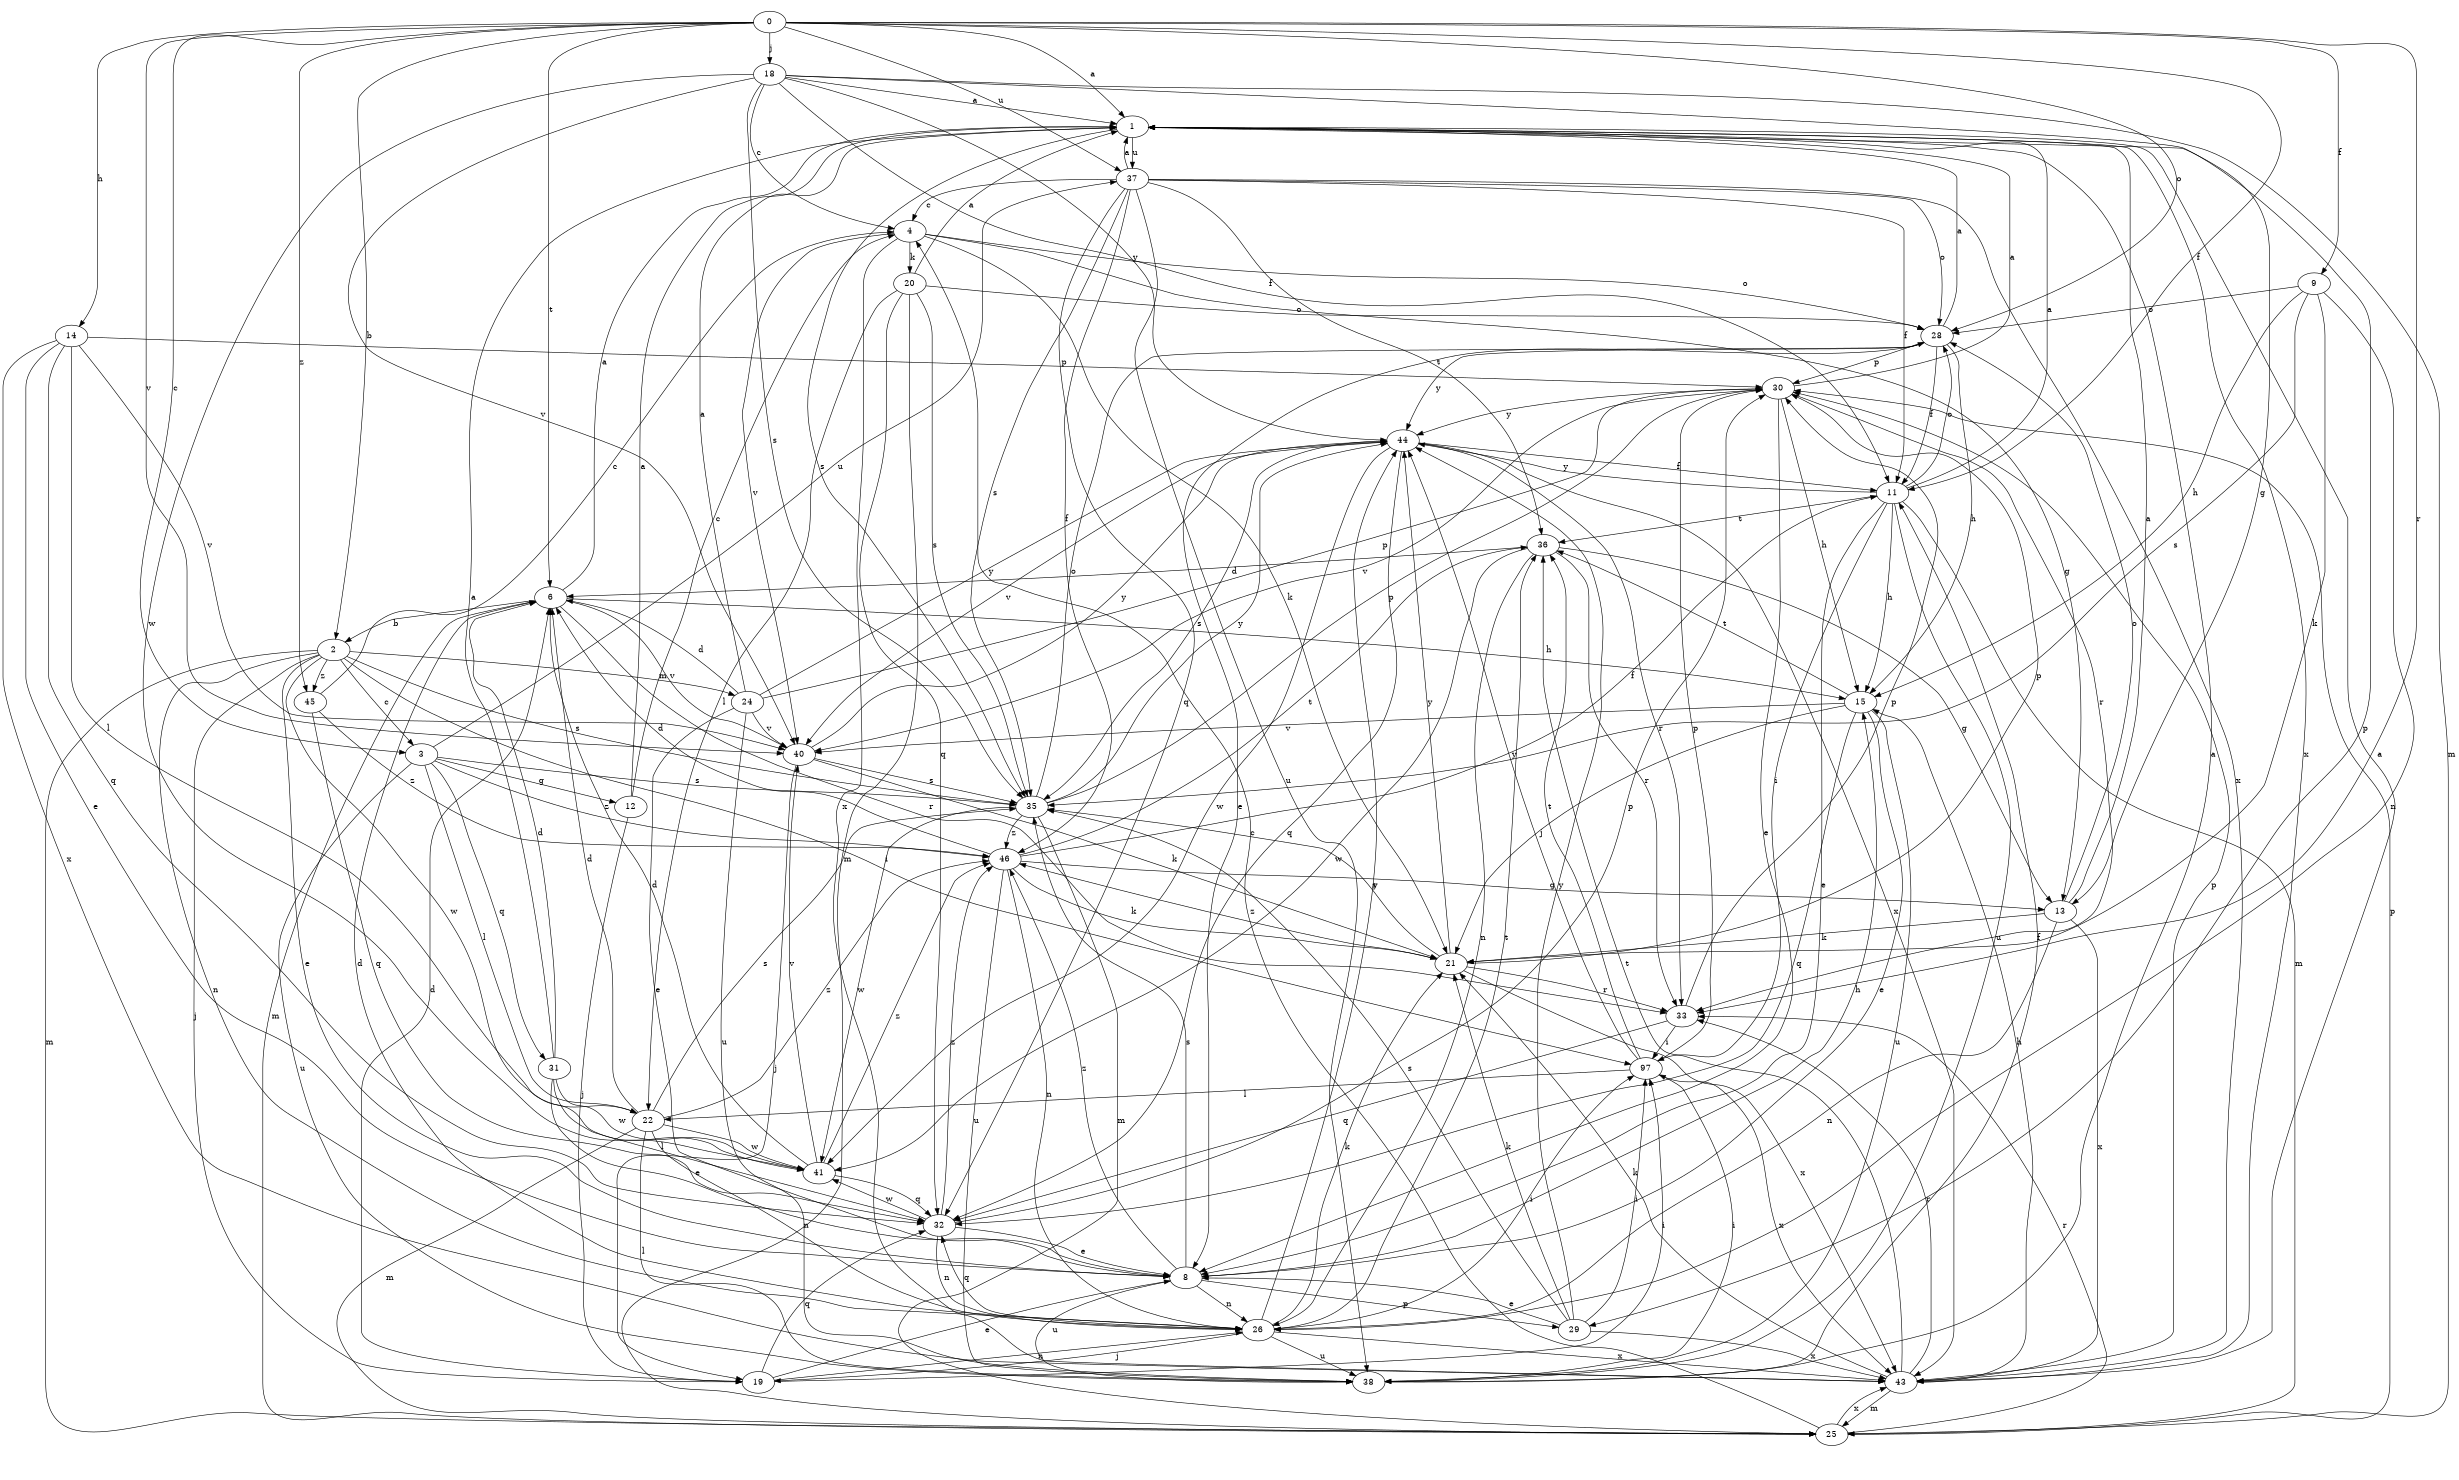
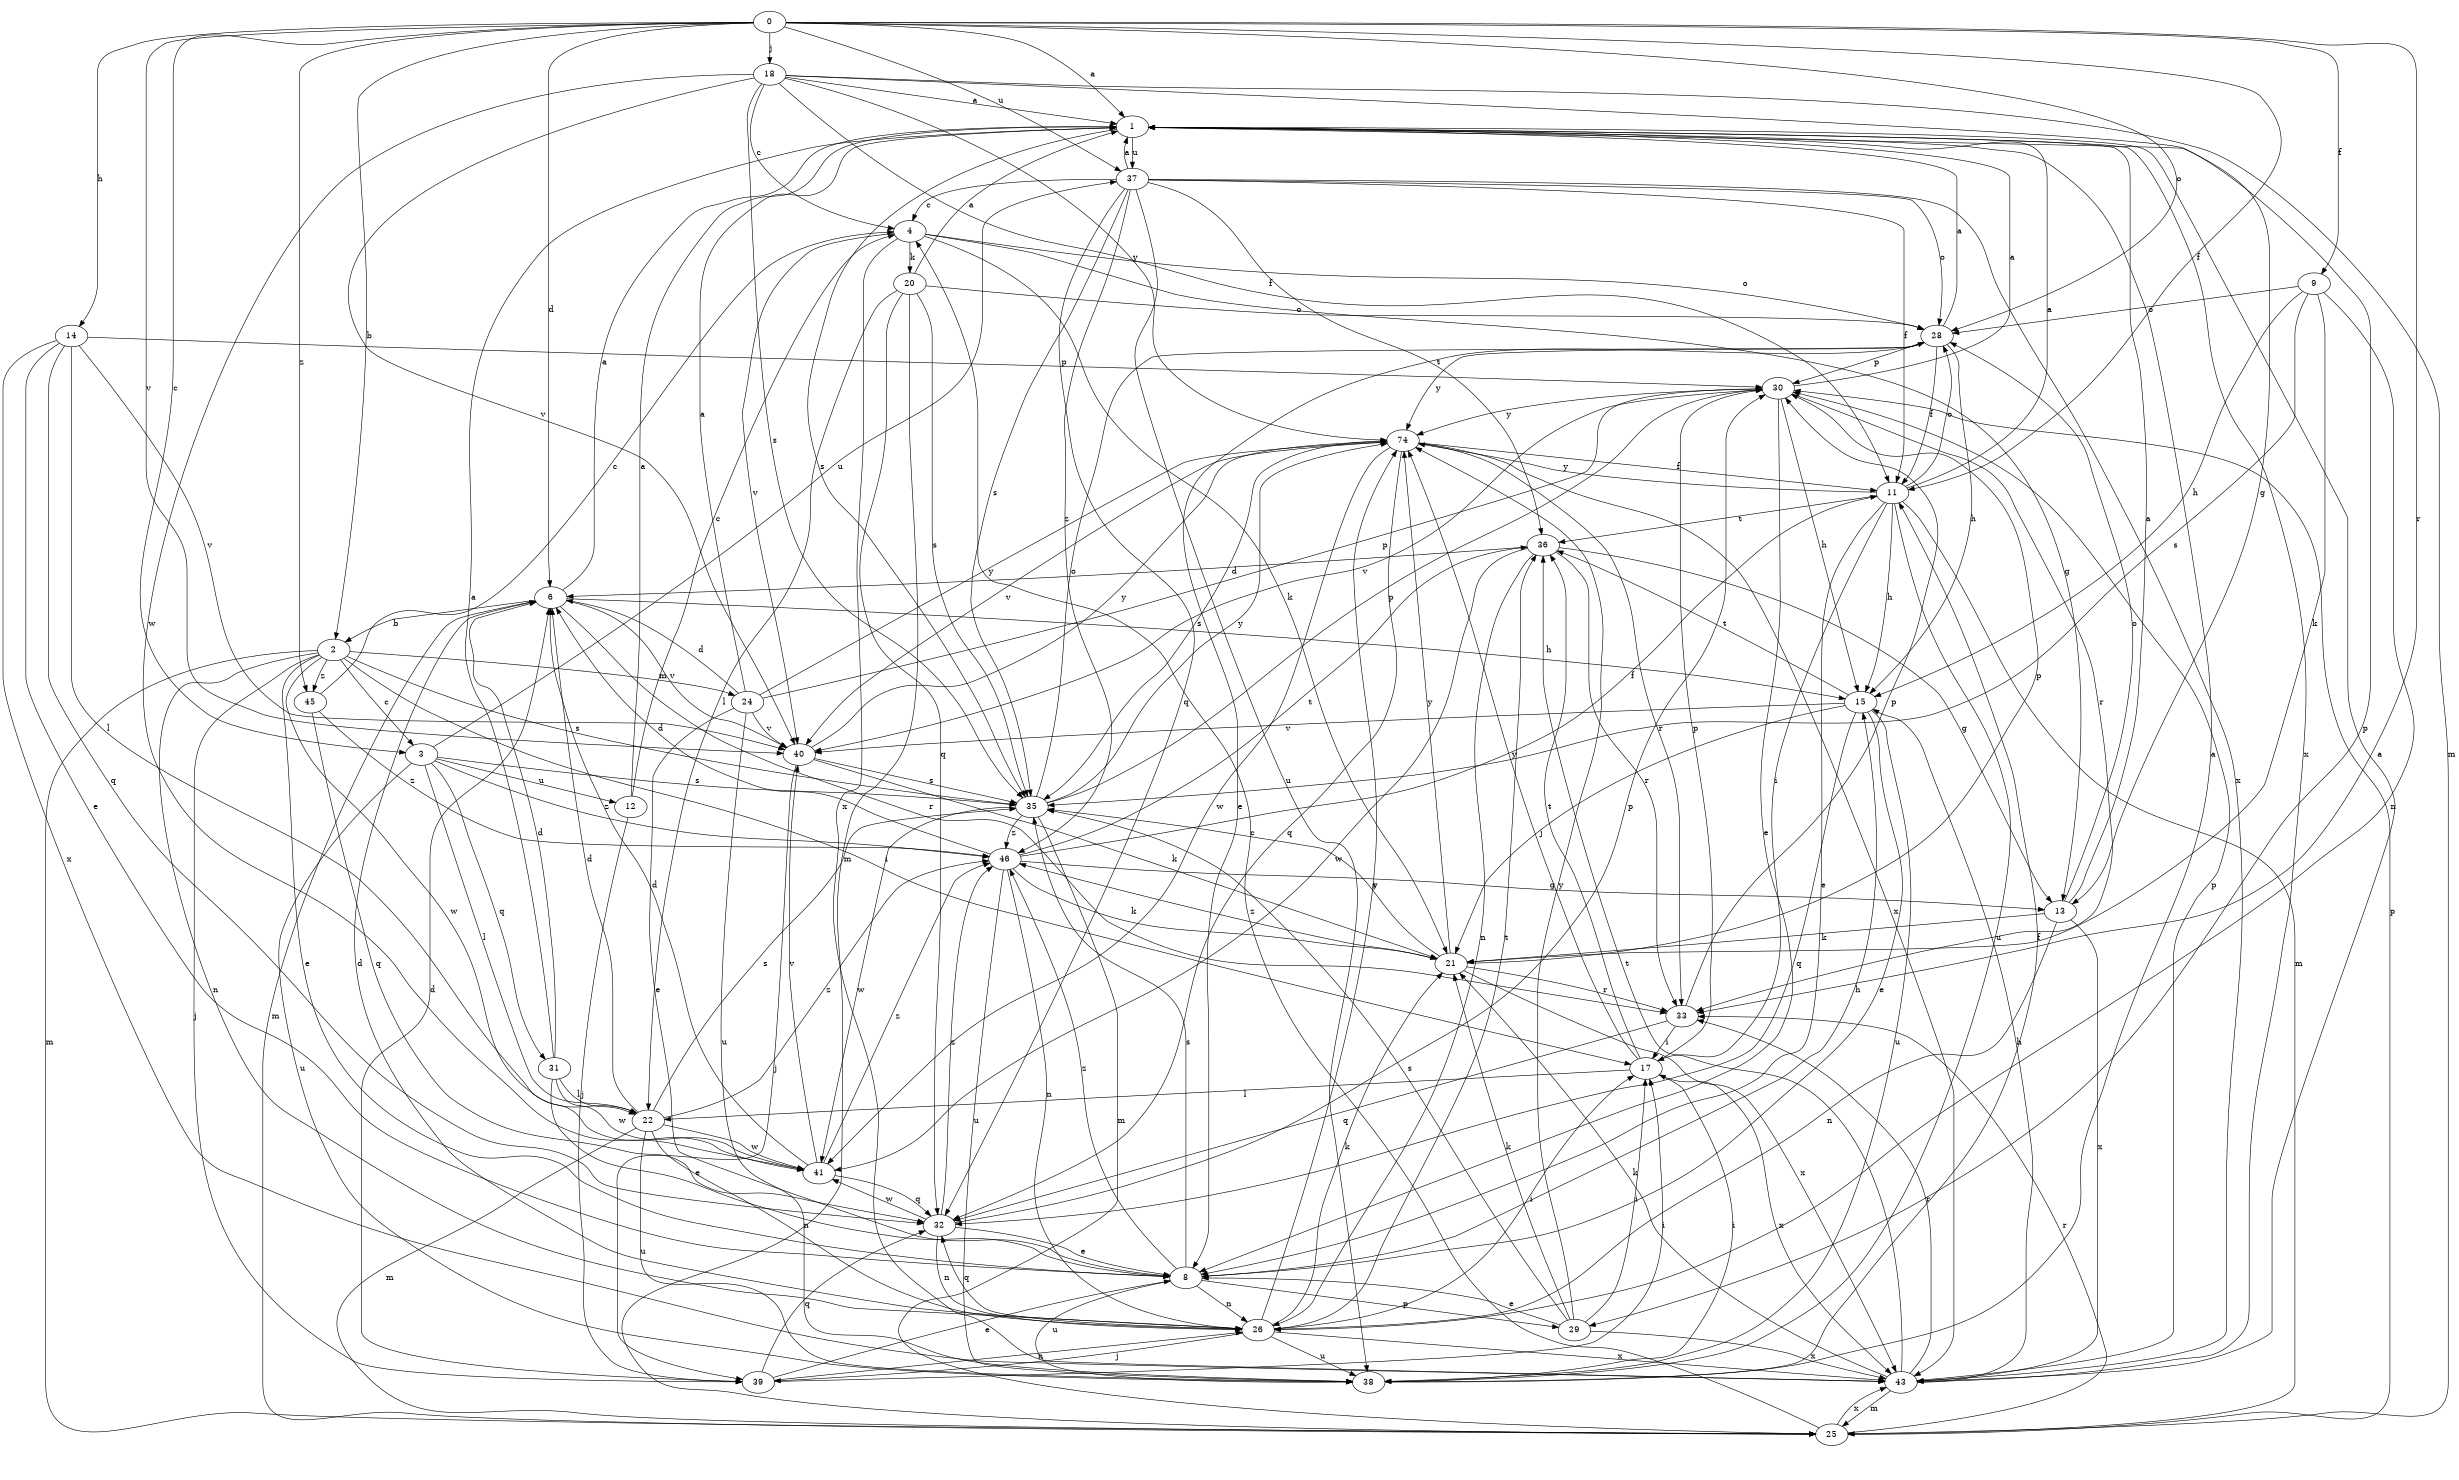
(551, 310) -> (551, 310)
(1403, 441) -> (1403, 441)
(1067, 519) -> (1067, 519)
(542, 781) -> (542, 781)
(1646, 1068) -> (1646, 1068)
(781, 1183) -> (577, 1099)
(643, 1252) -> (643, 1252)
(758, 1382) -> (758, 1382)
